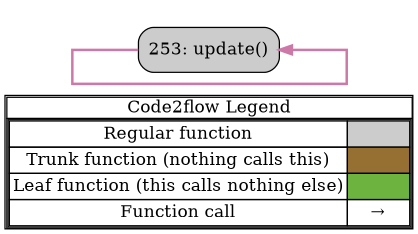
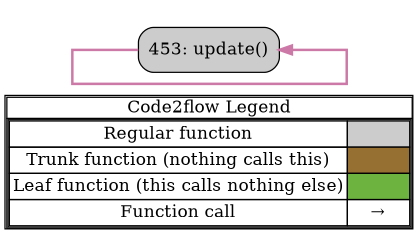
(209, 50) -> (209, 50)
